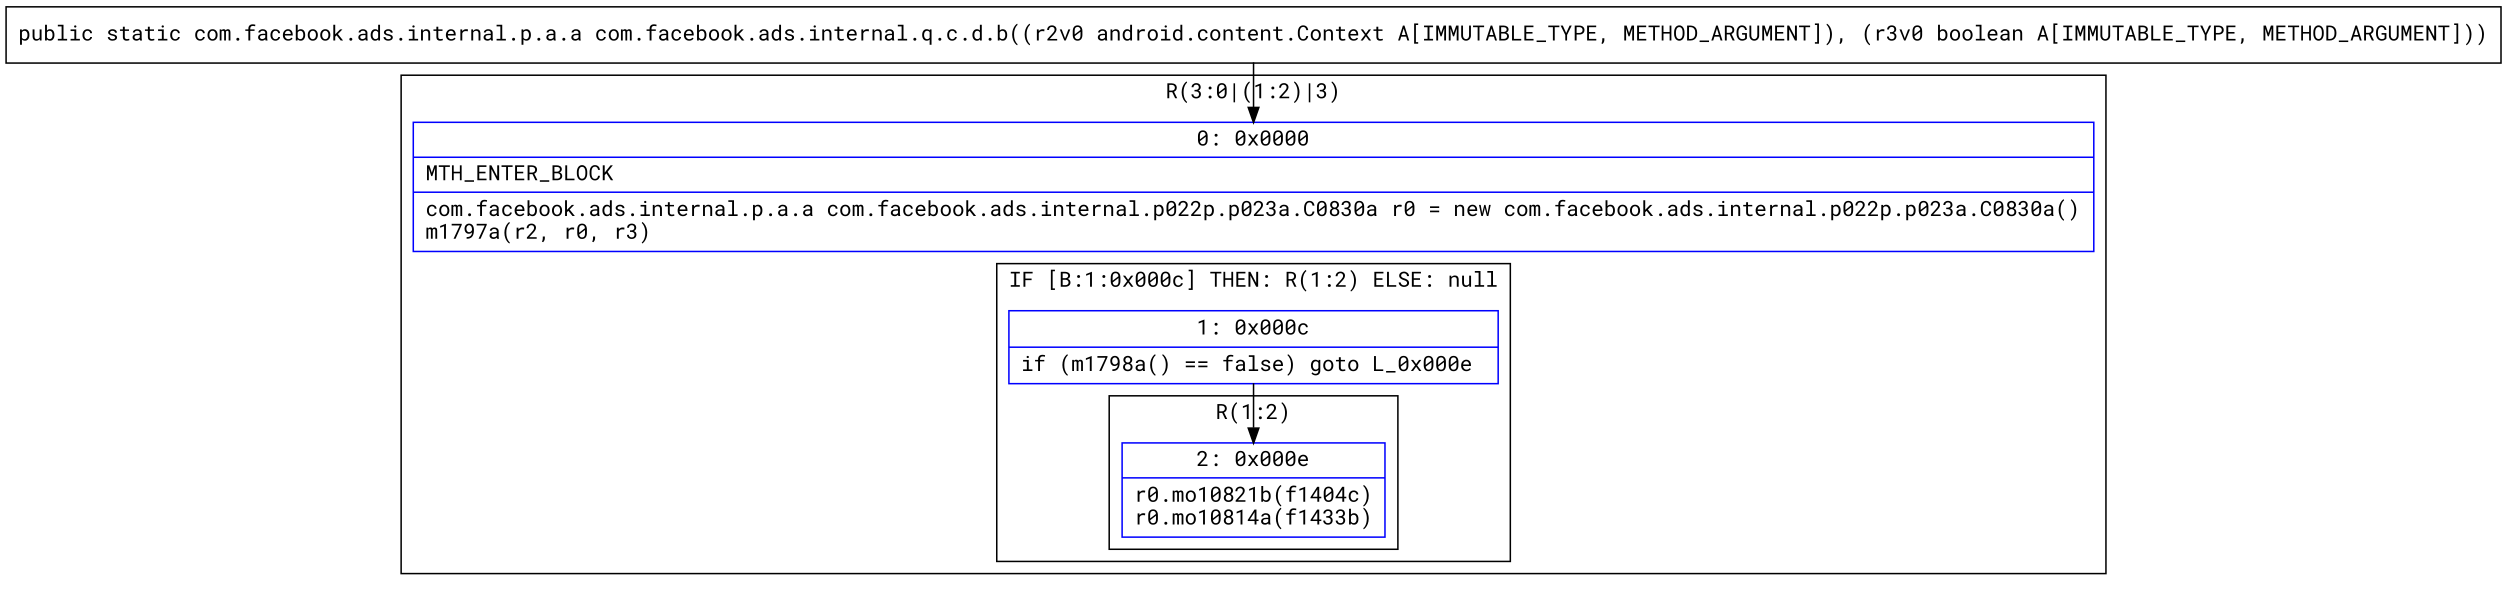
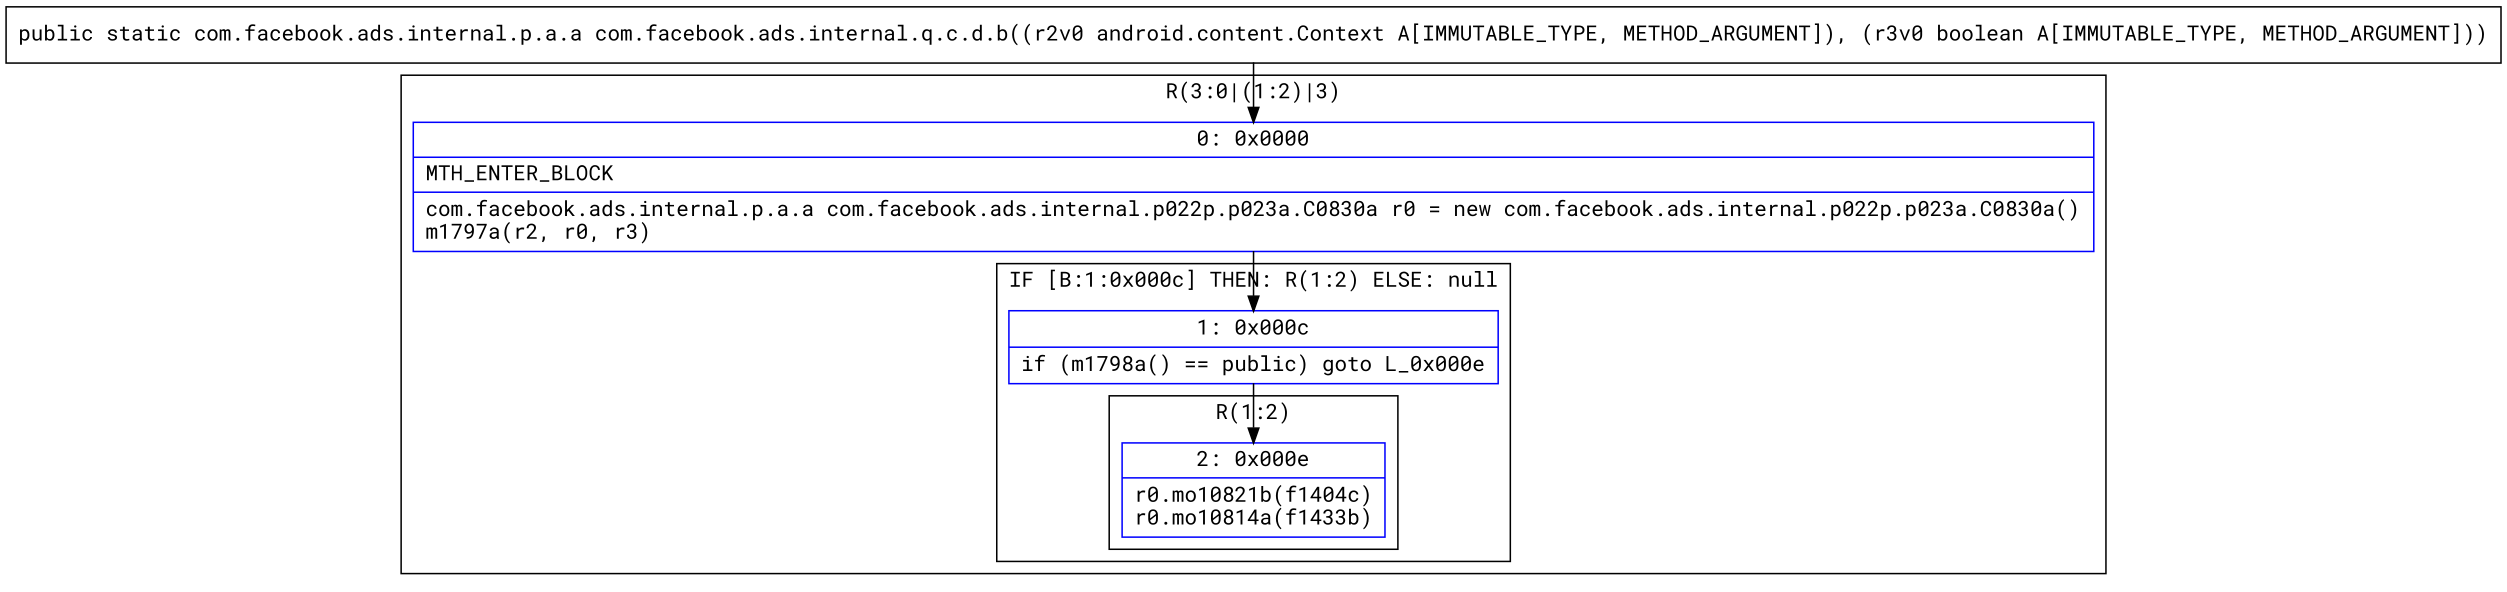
none -> (1254, 273)
(1247, 365) -> (1254, 365)
